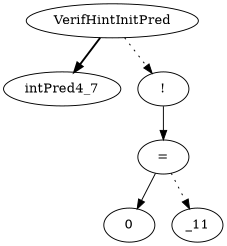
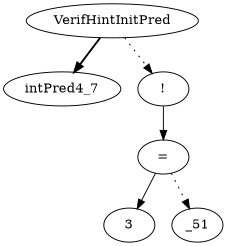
(129, 225) -> (129, 225)
(197, 225) -> (197, 225)
